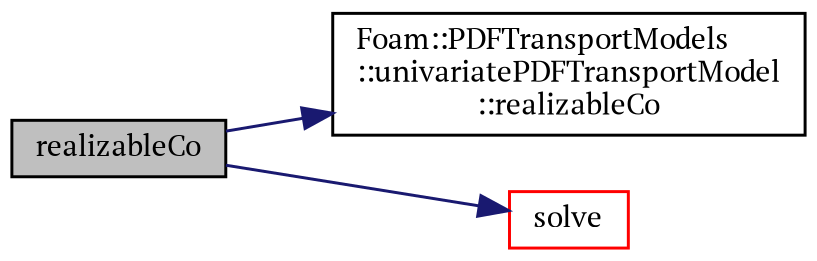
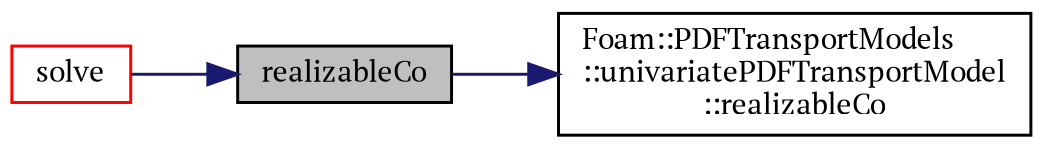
(352, 186) -> (169, 74)
